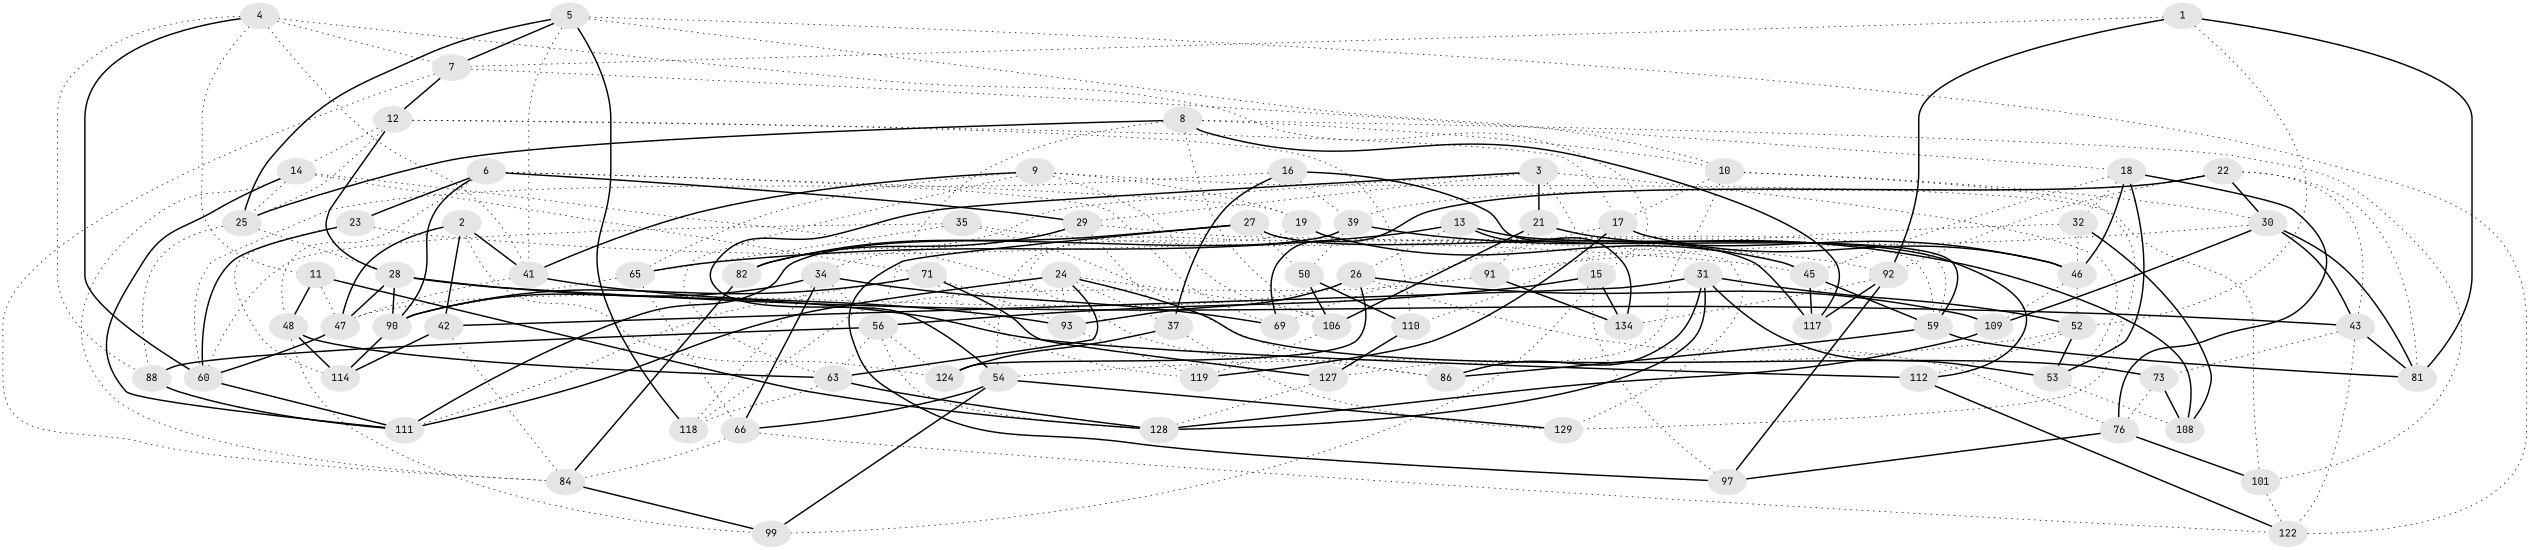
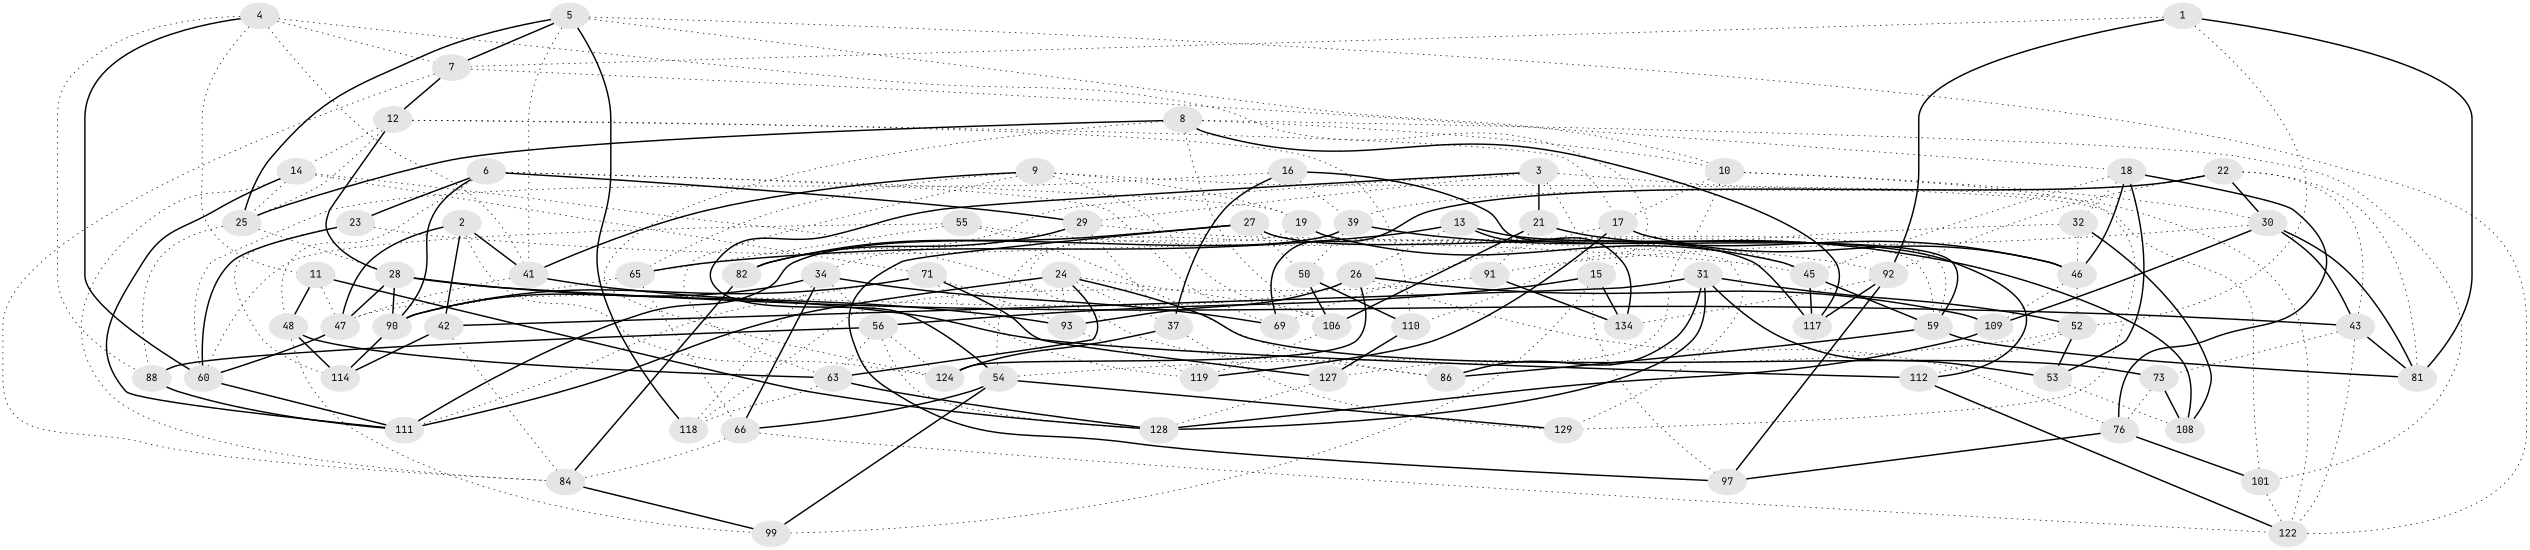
(987, 169) -> (702, 202)
(1899, 211) -> (2124, 209)
(962, 223) -> (962, 223)
